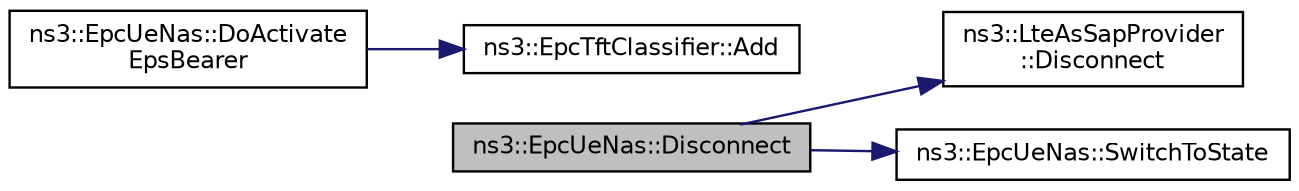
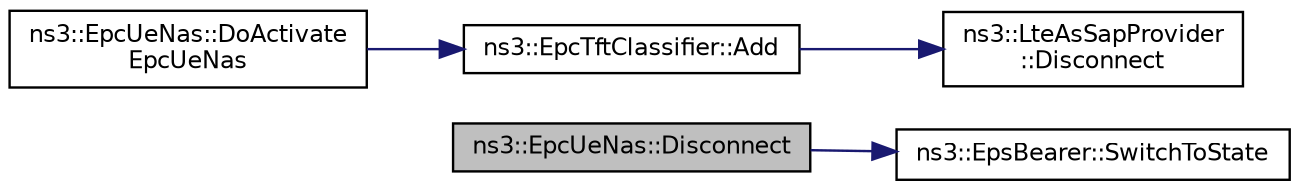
(188, 49) -> (188, 49)
(830, 105) -> (859, 49)
(1093, 155) -> (1093, 155)
